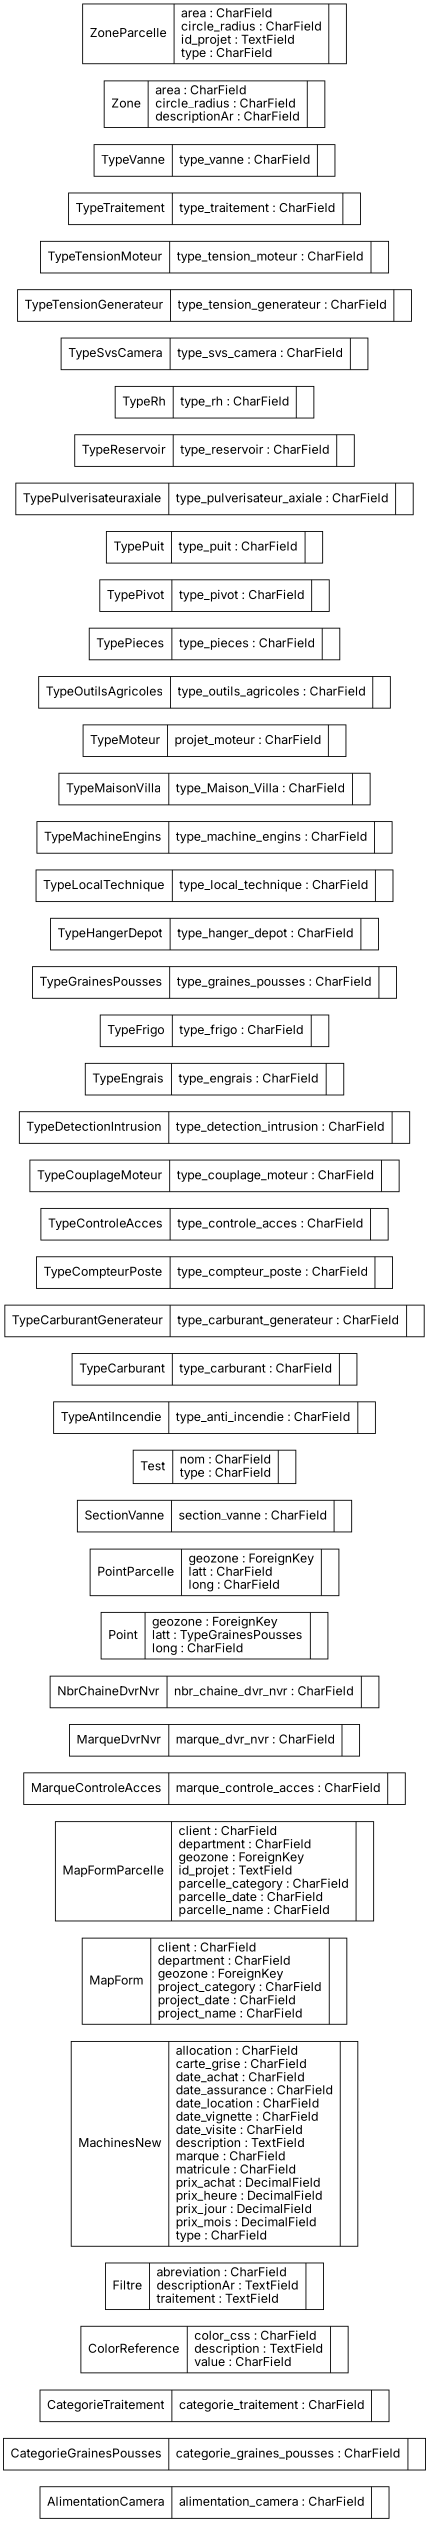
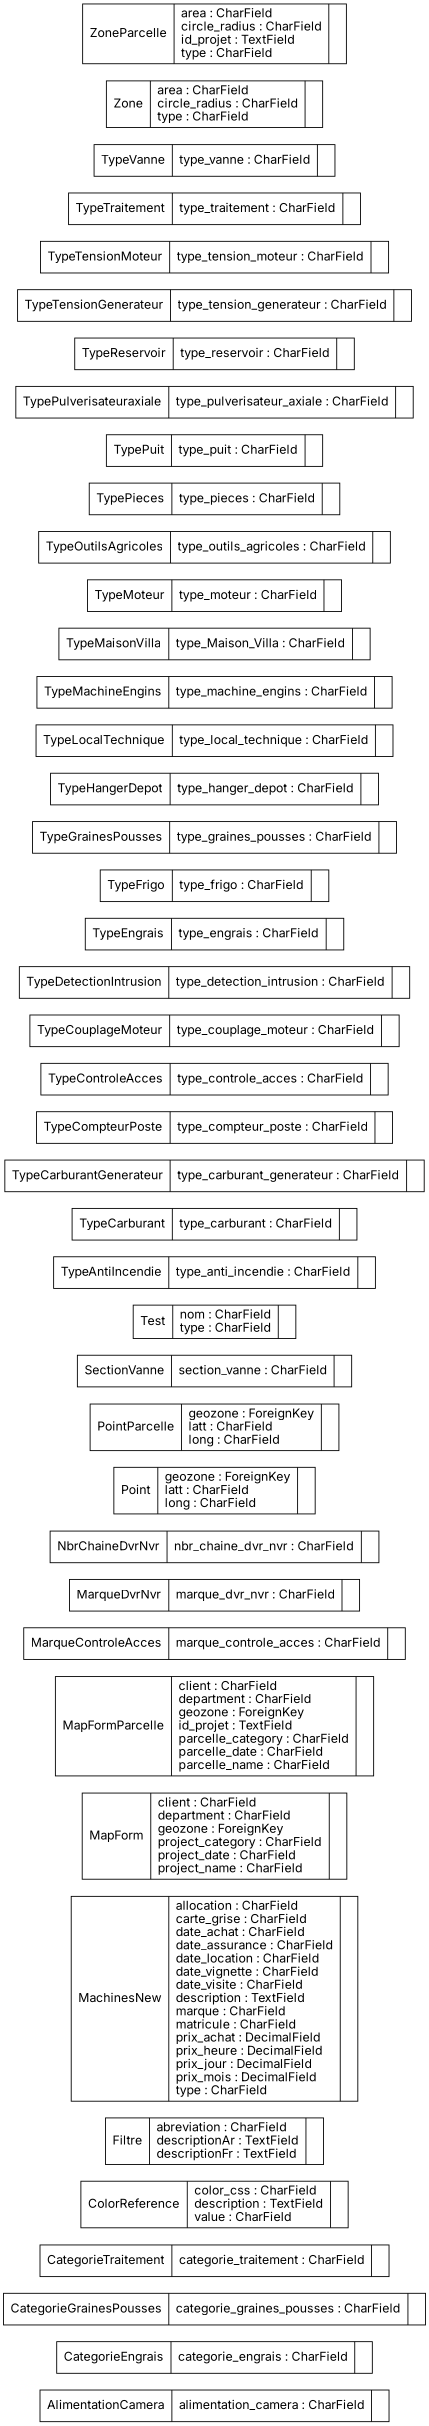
(228, 117) -> (203, 117)
(215, 354) -> none
(215, 402) -> none
(215, 596) -> none
(248, 740) -> (248, 595)
(228, 1635) -> (207, 1490)
(218, 2299) -> (227, 2154)
none -> (215, 2357)
